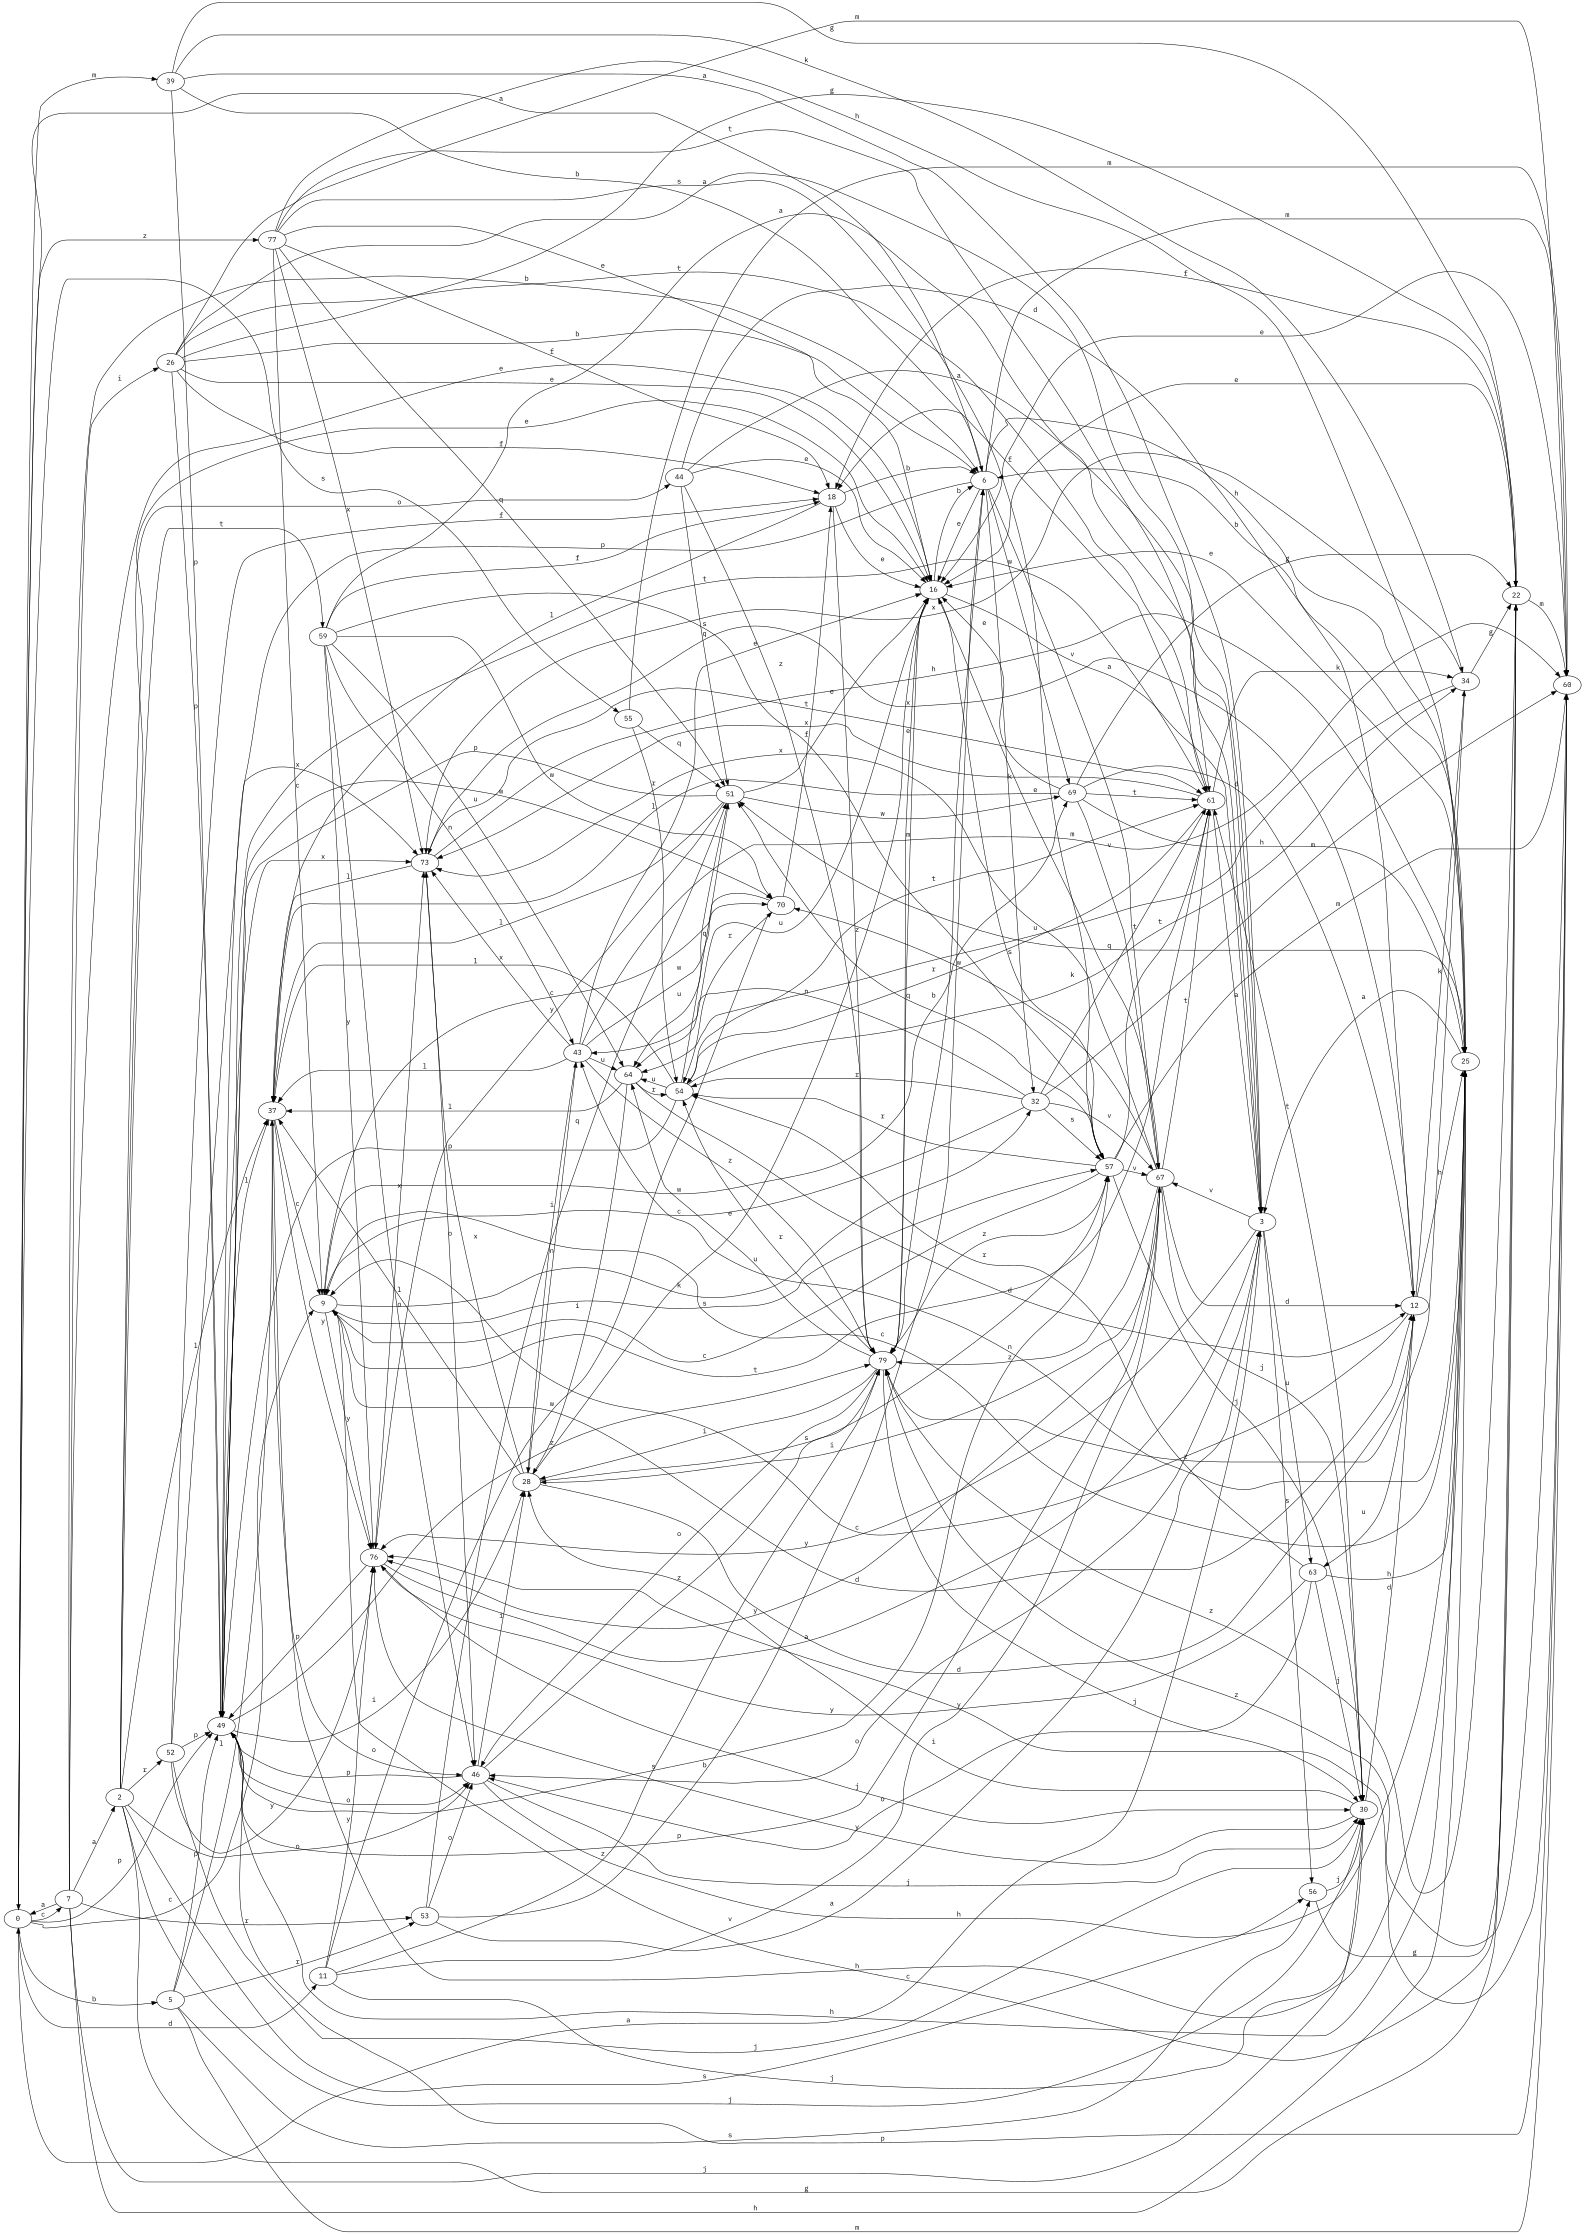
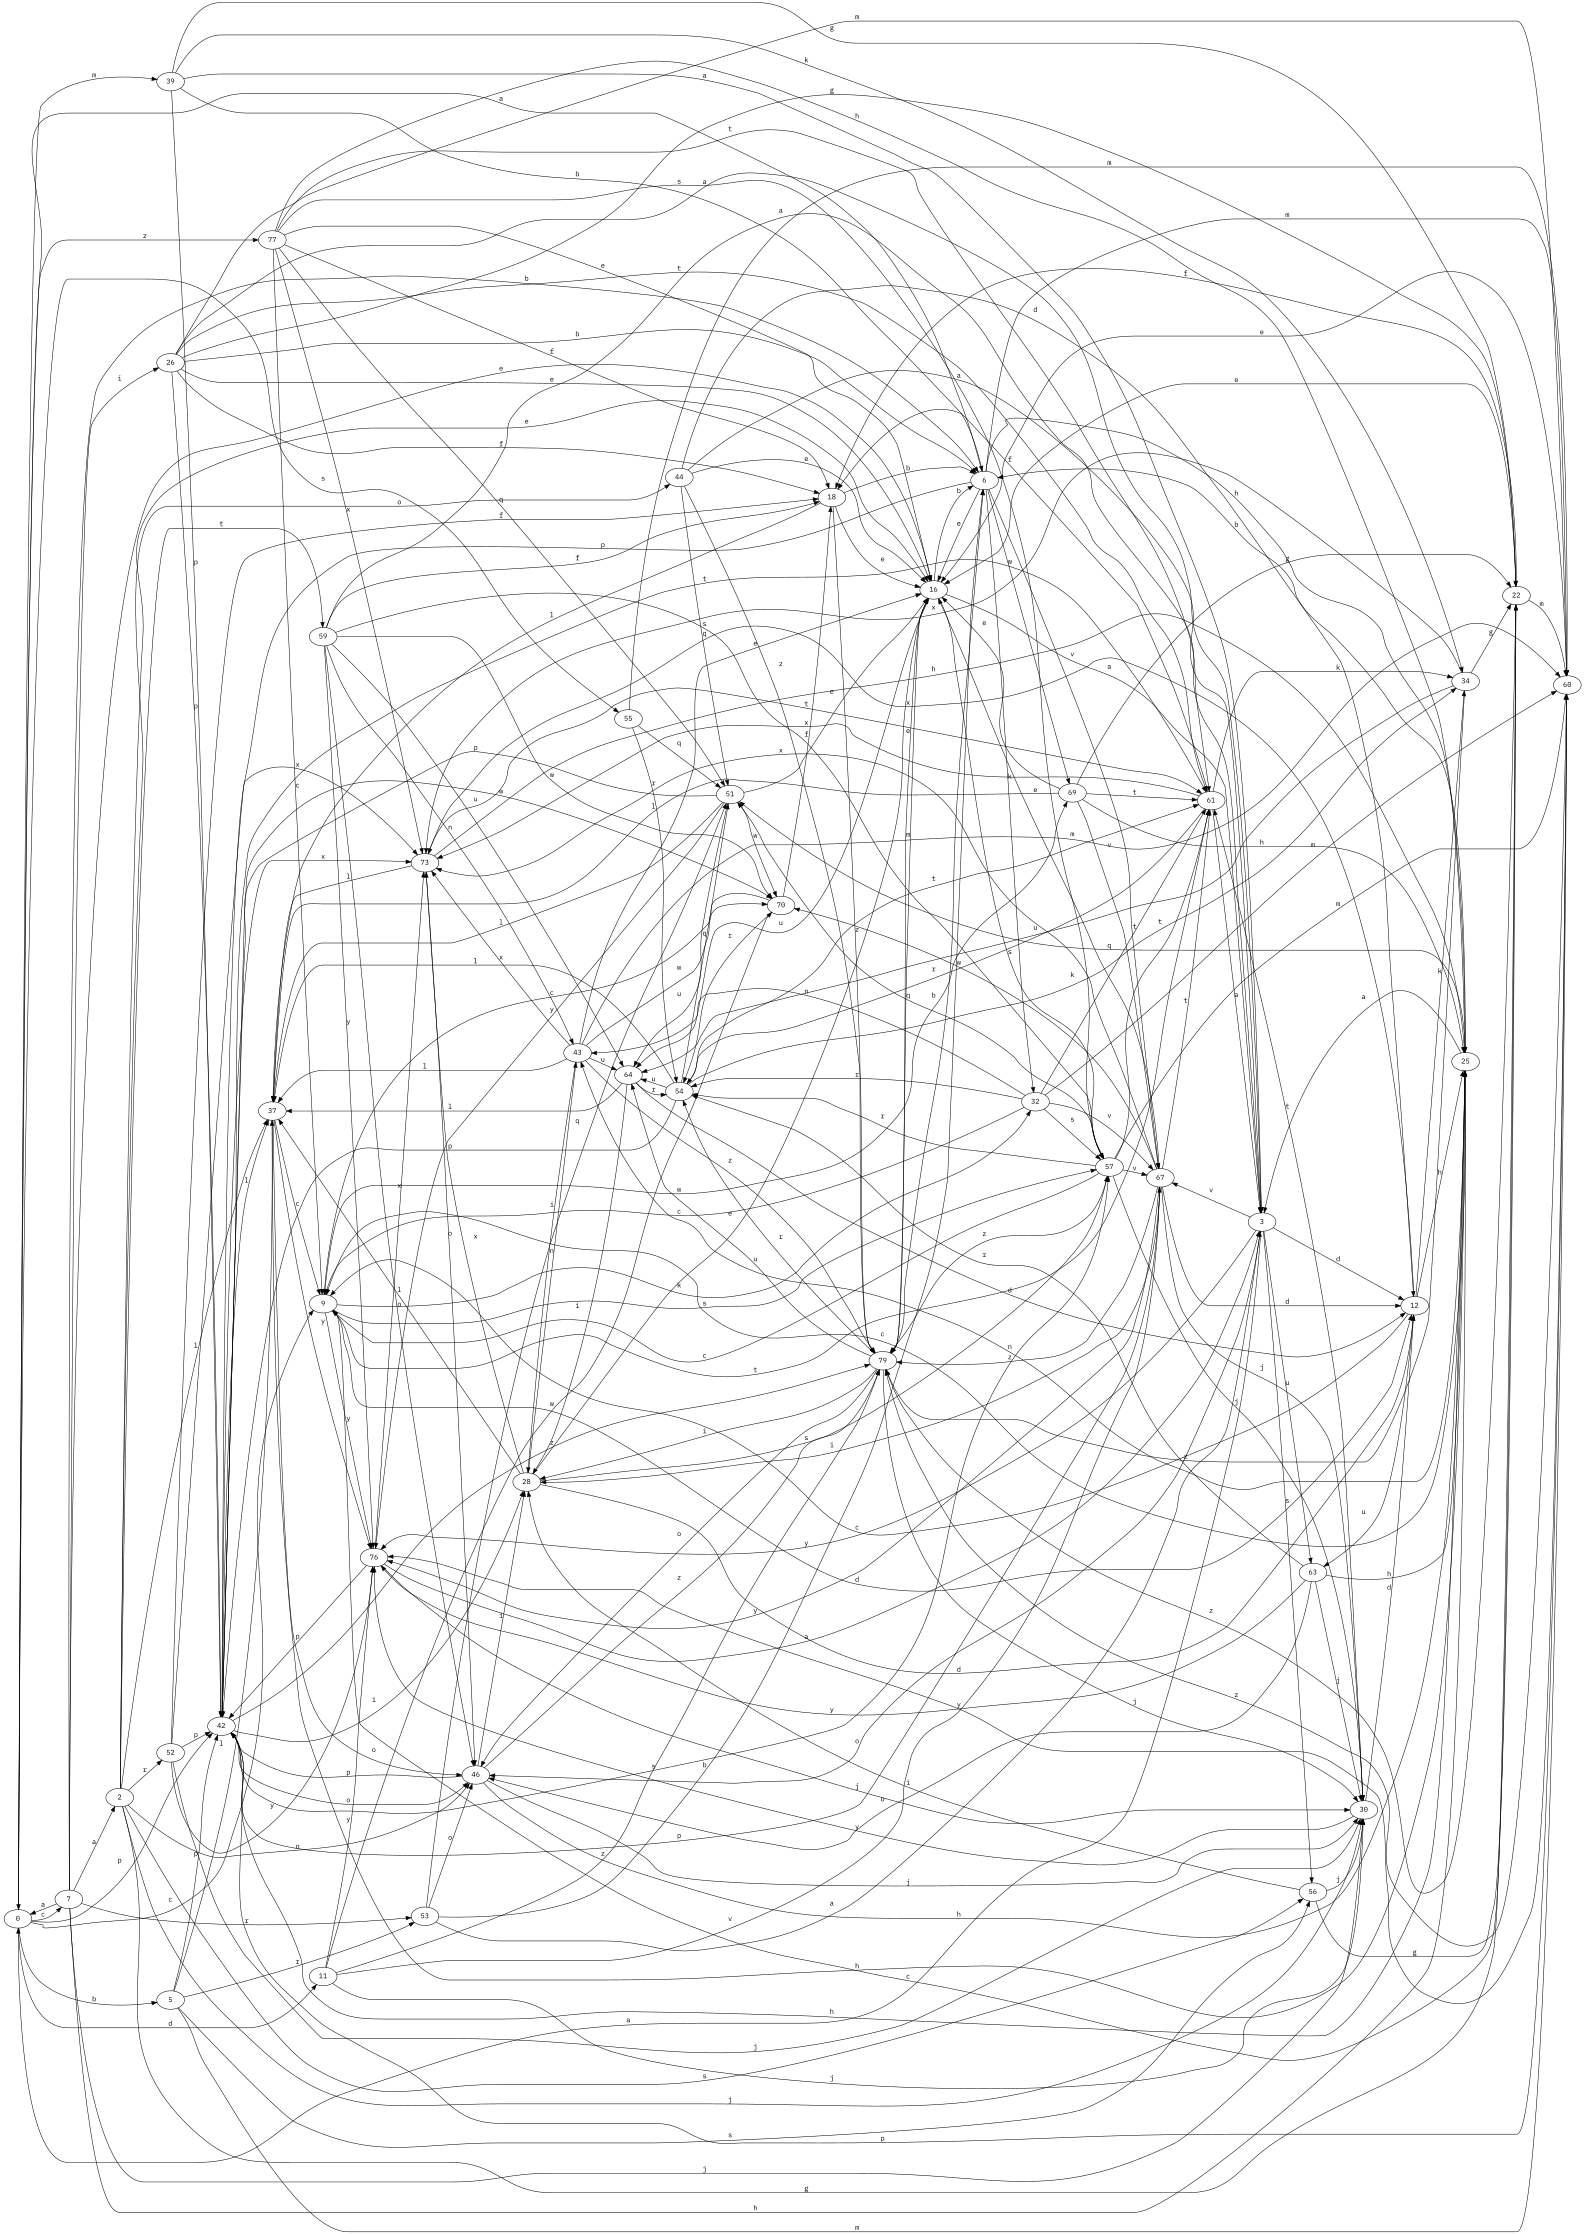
(1341, 690) -> none
(891, 818) -> (757, 849)
(1324, 935) -> (1336, 1263)
(221, 1726) -> (221, 1726)
(926, 1749) -> (867, 1770)
